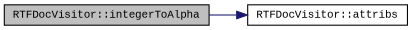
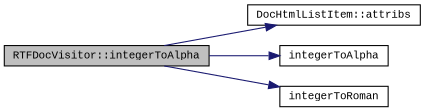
(328, 15) -> (334, 15)
none -> (334, 56)
none -> (334, 96)
